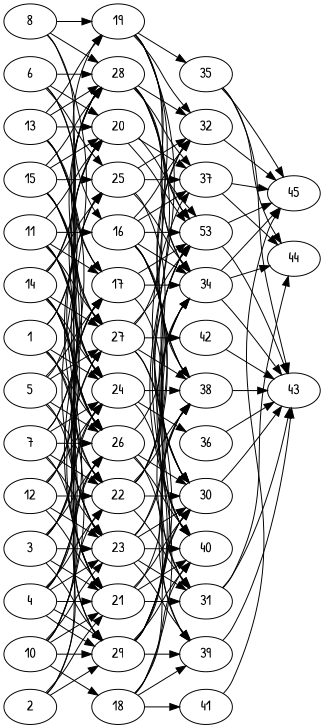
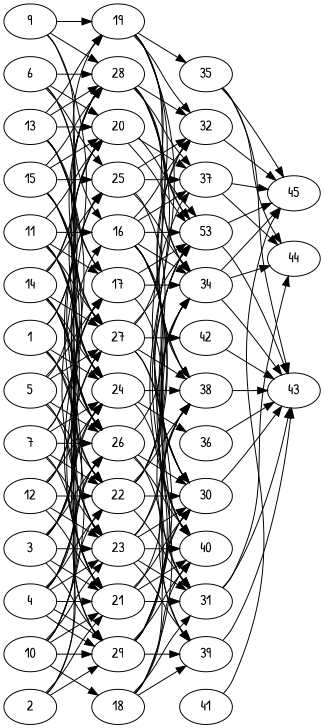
(30, 21) -> (30, 21)
none -> (75, 396)
(157, 707) -> (166, 647)
